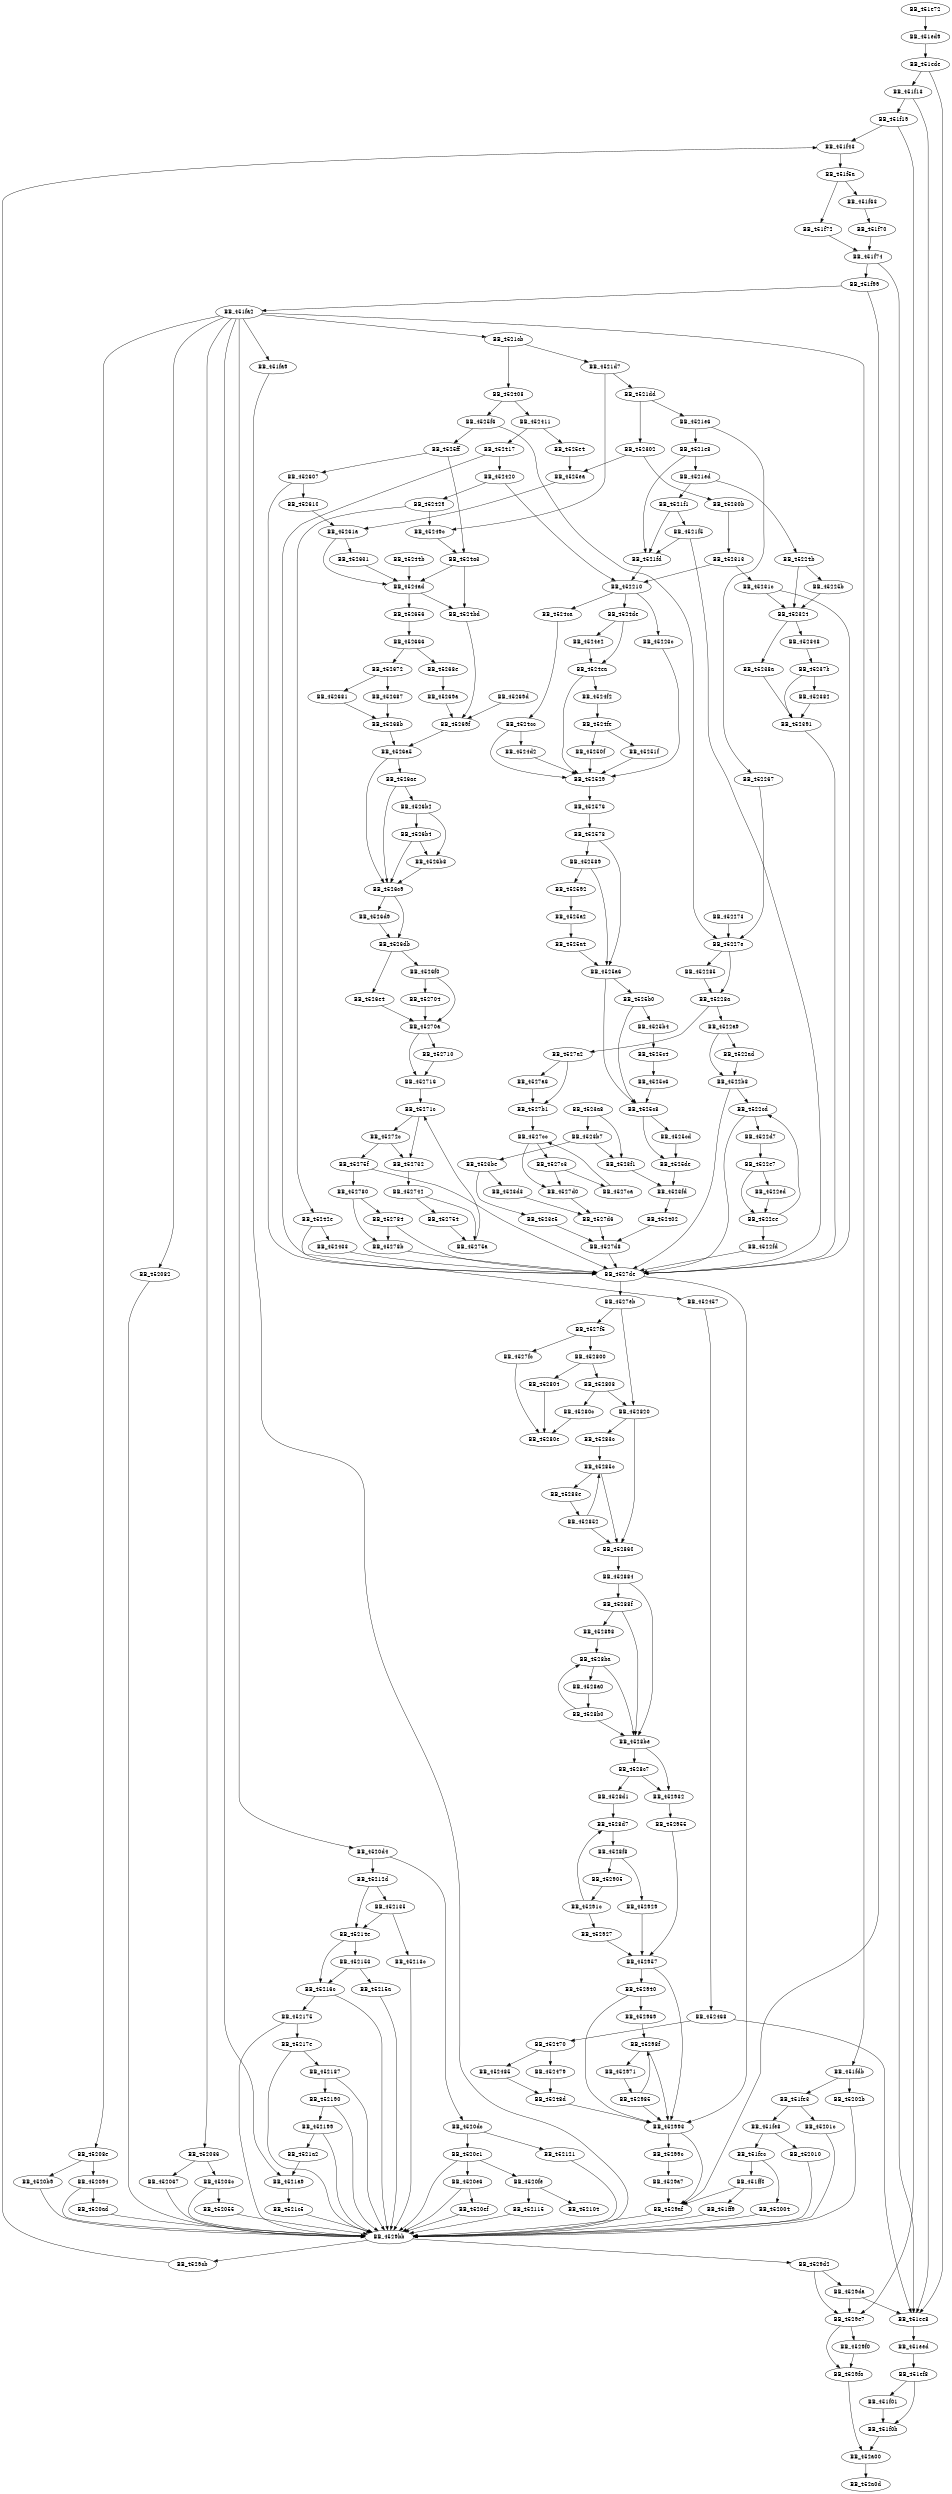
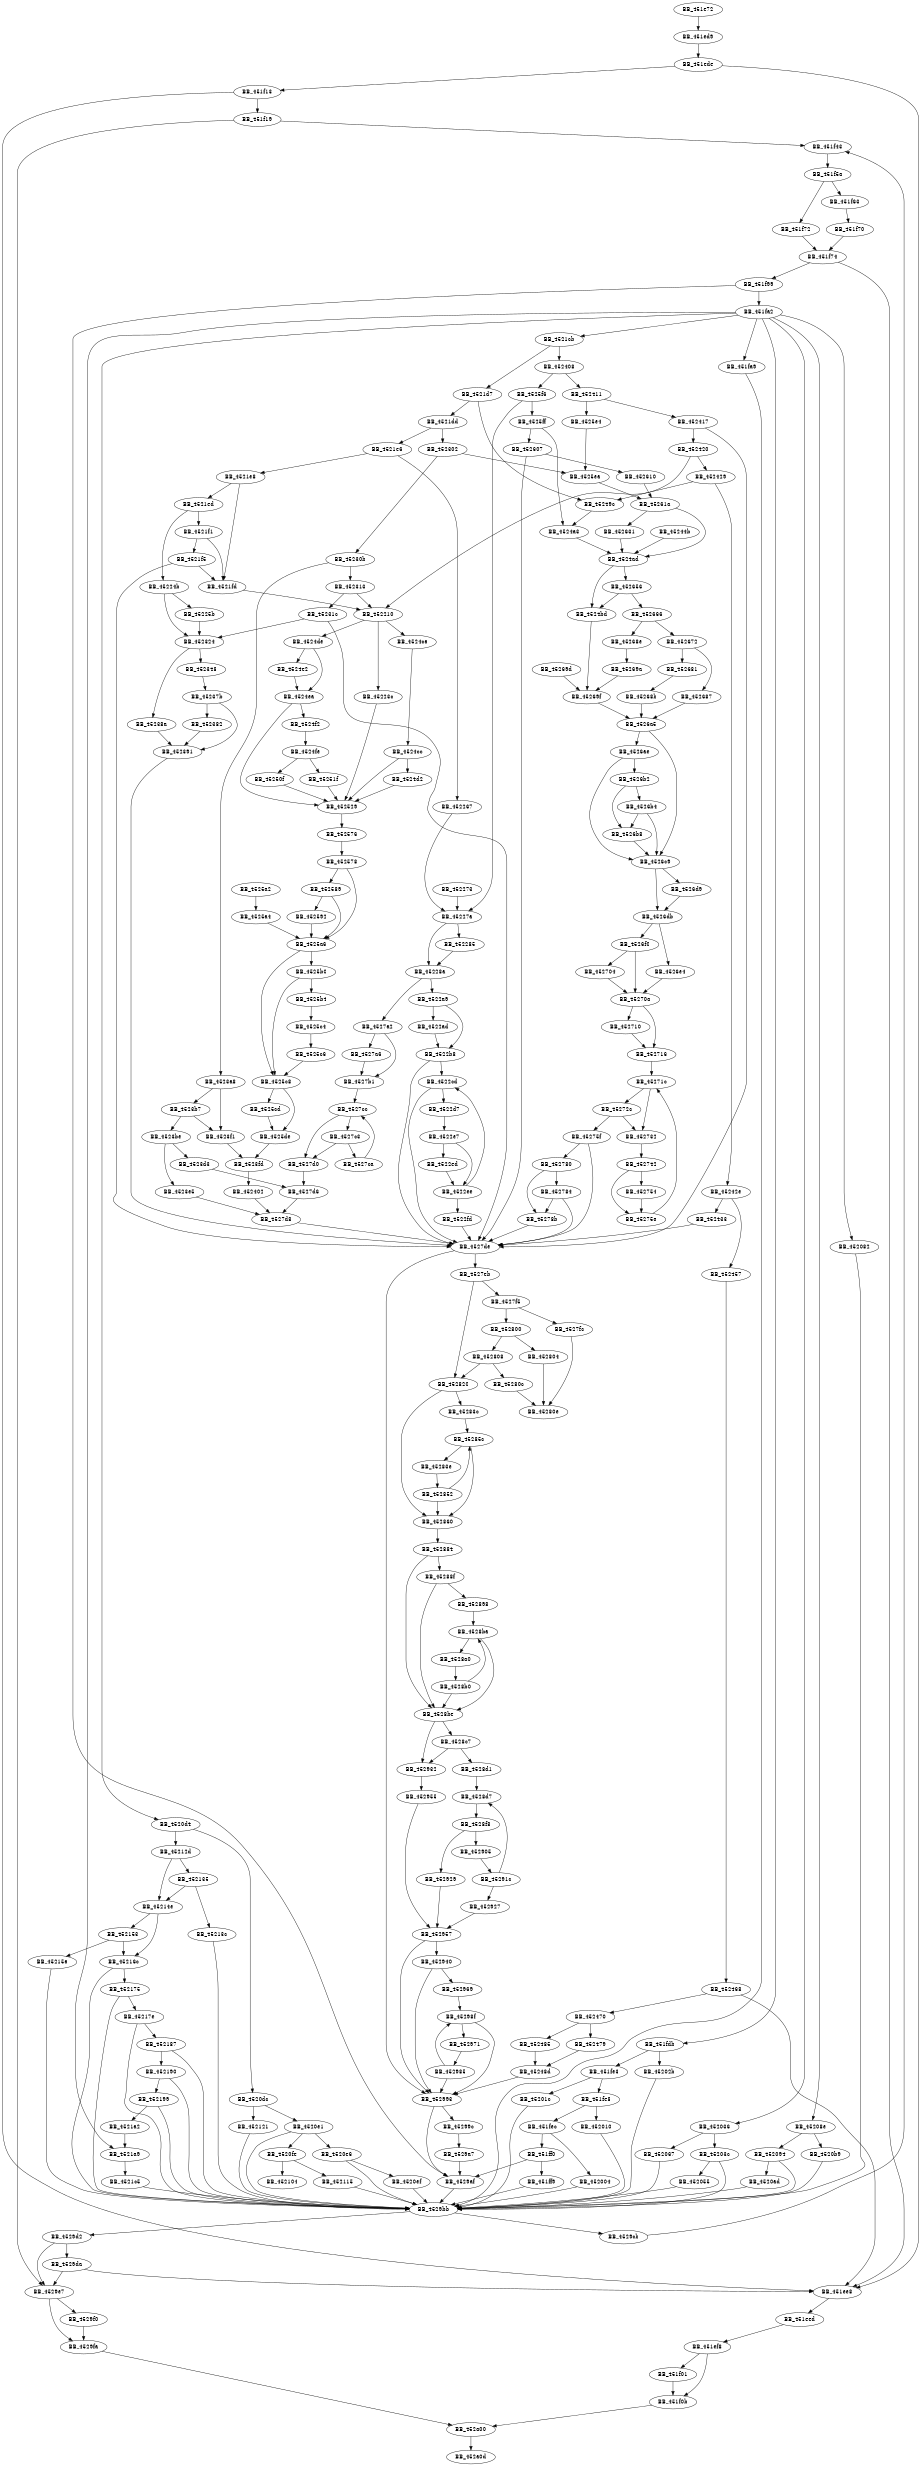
(464, 585) -> (611, 600)
(388, 709) -> (671, 710)
none -> (222, 791)
(571, 901) -> (311, 929)
